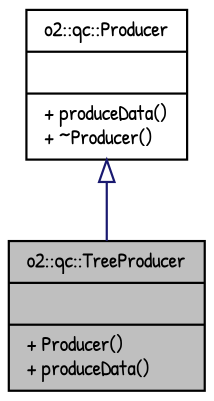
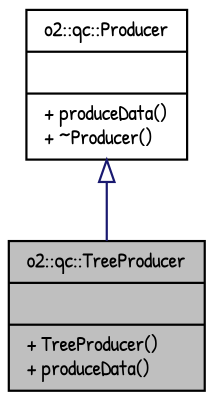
(76, 345) -> (94, 345)
